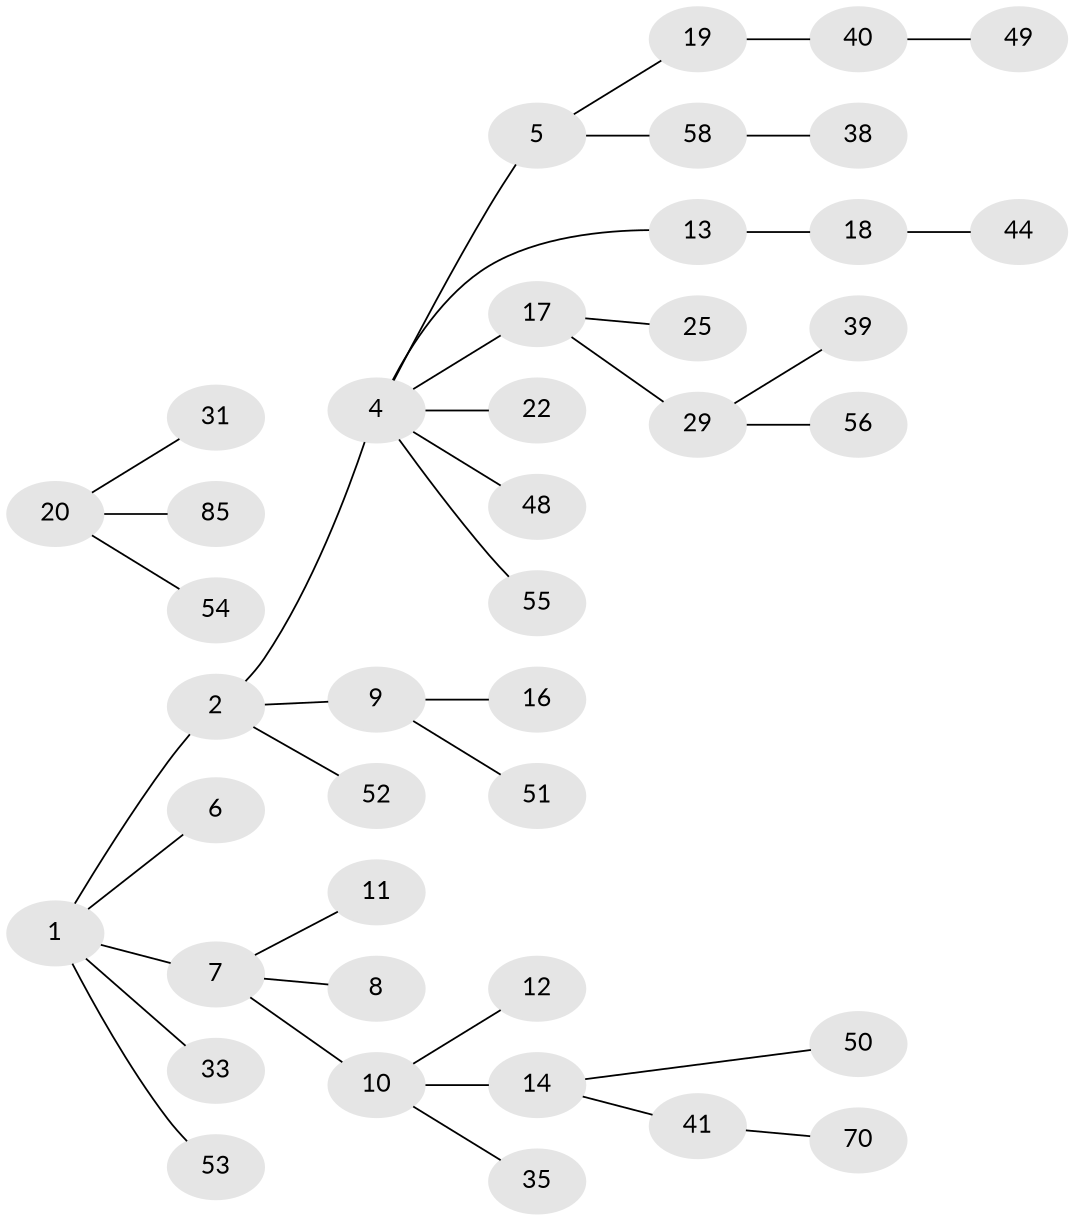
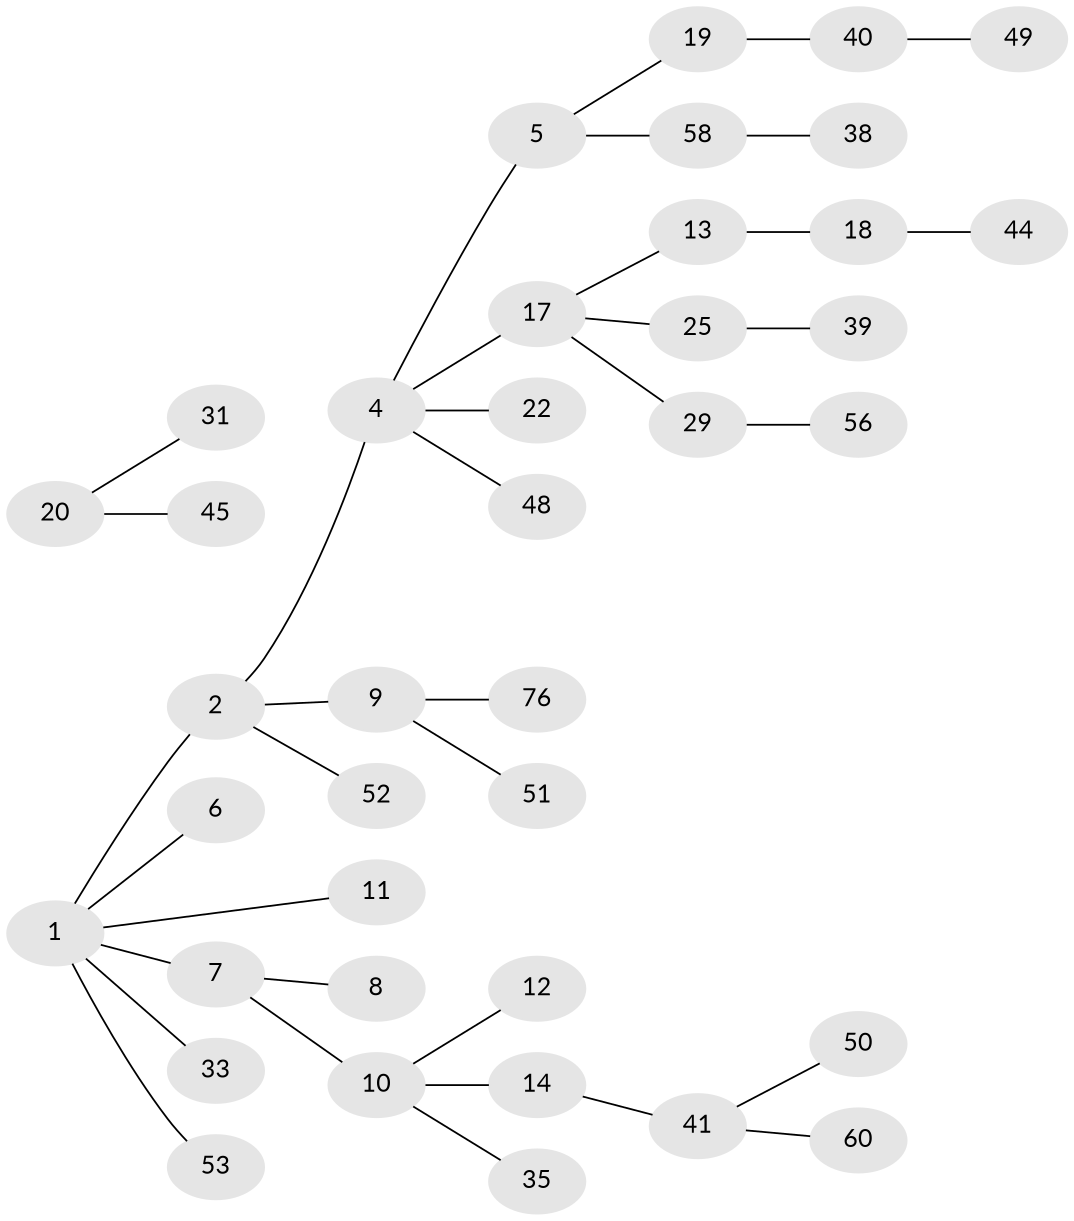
(496, 263) -> (618, 273)
(778, 377) -> (778, 328)
(216, 514) -> (216, 514)
(537, 603) -> none
(216, 610) -> none
(537, 700) -> (537, 700)
(296, 933) -> (216, 913)
(698, 1065) -> (778, 1085)
(858, 1140) -> (858, 1140)
